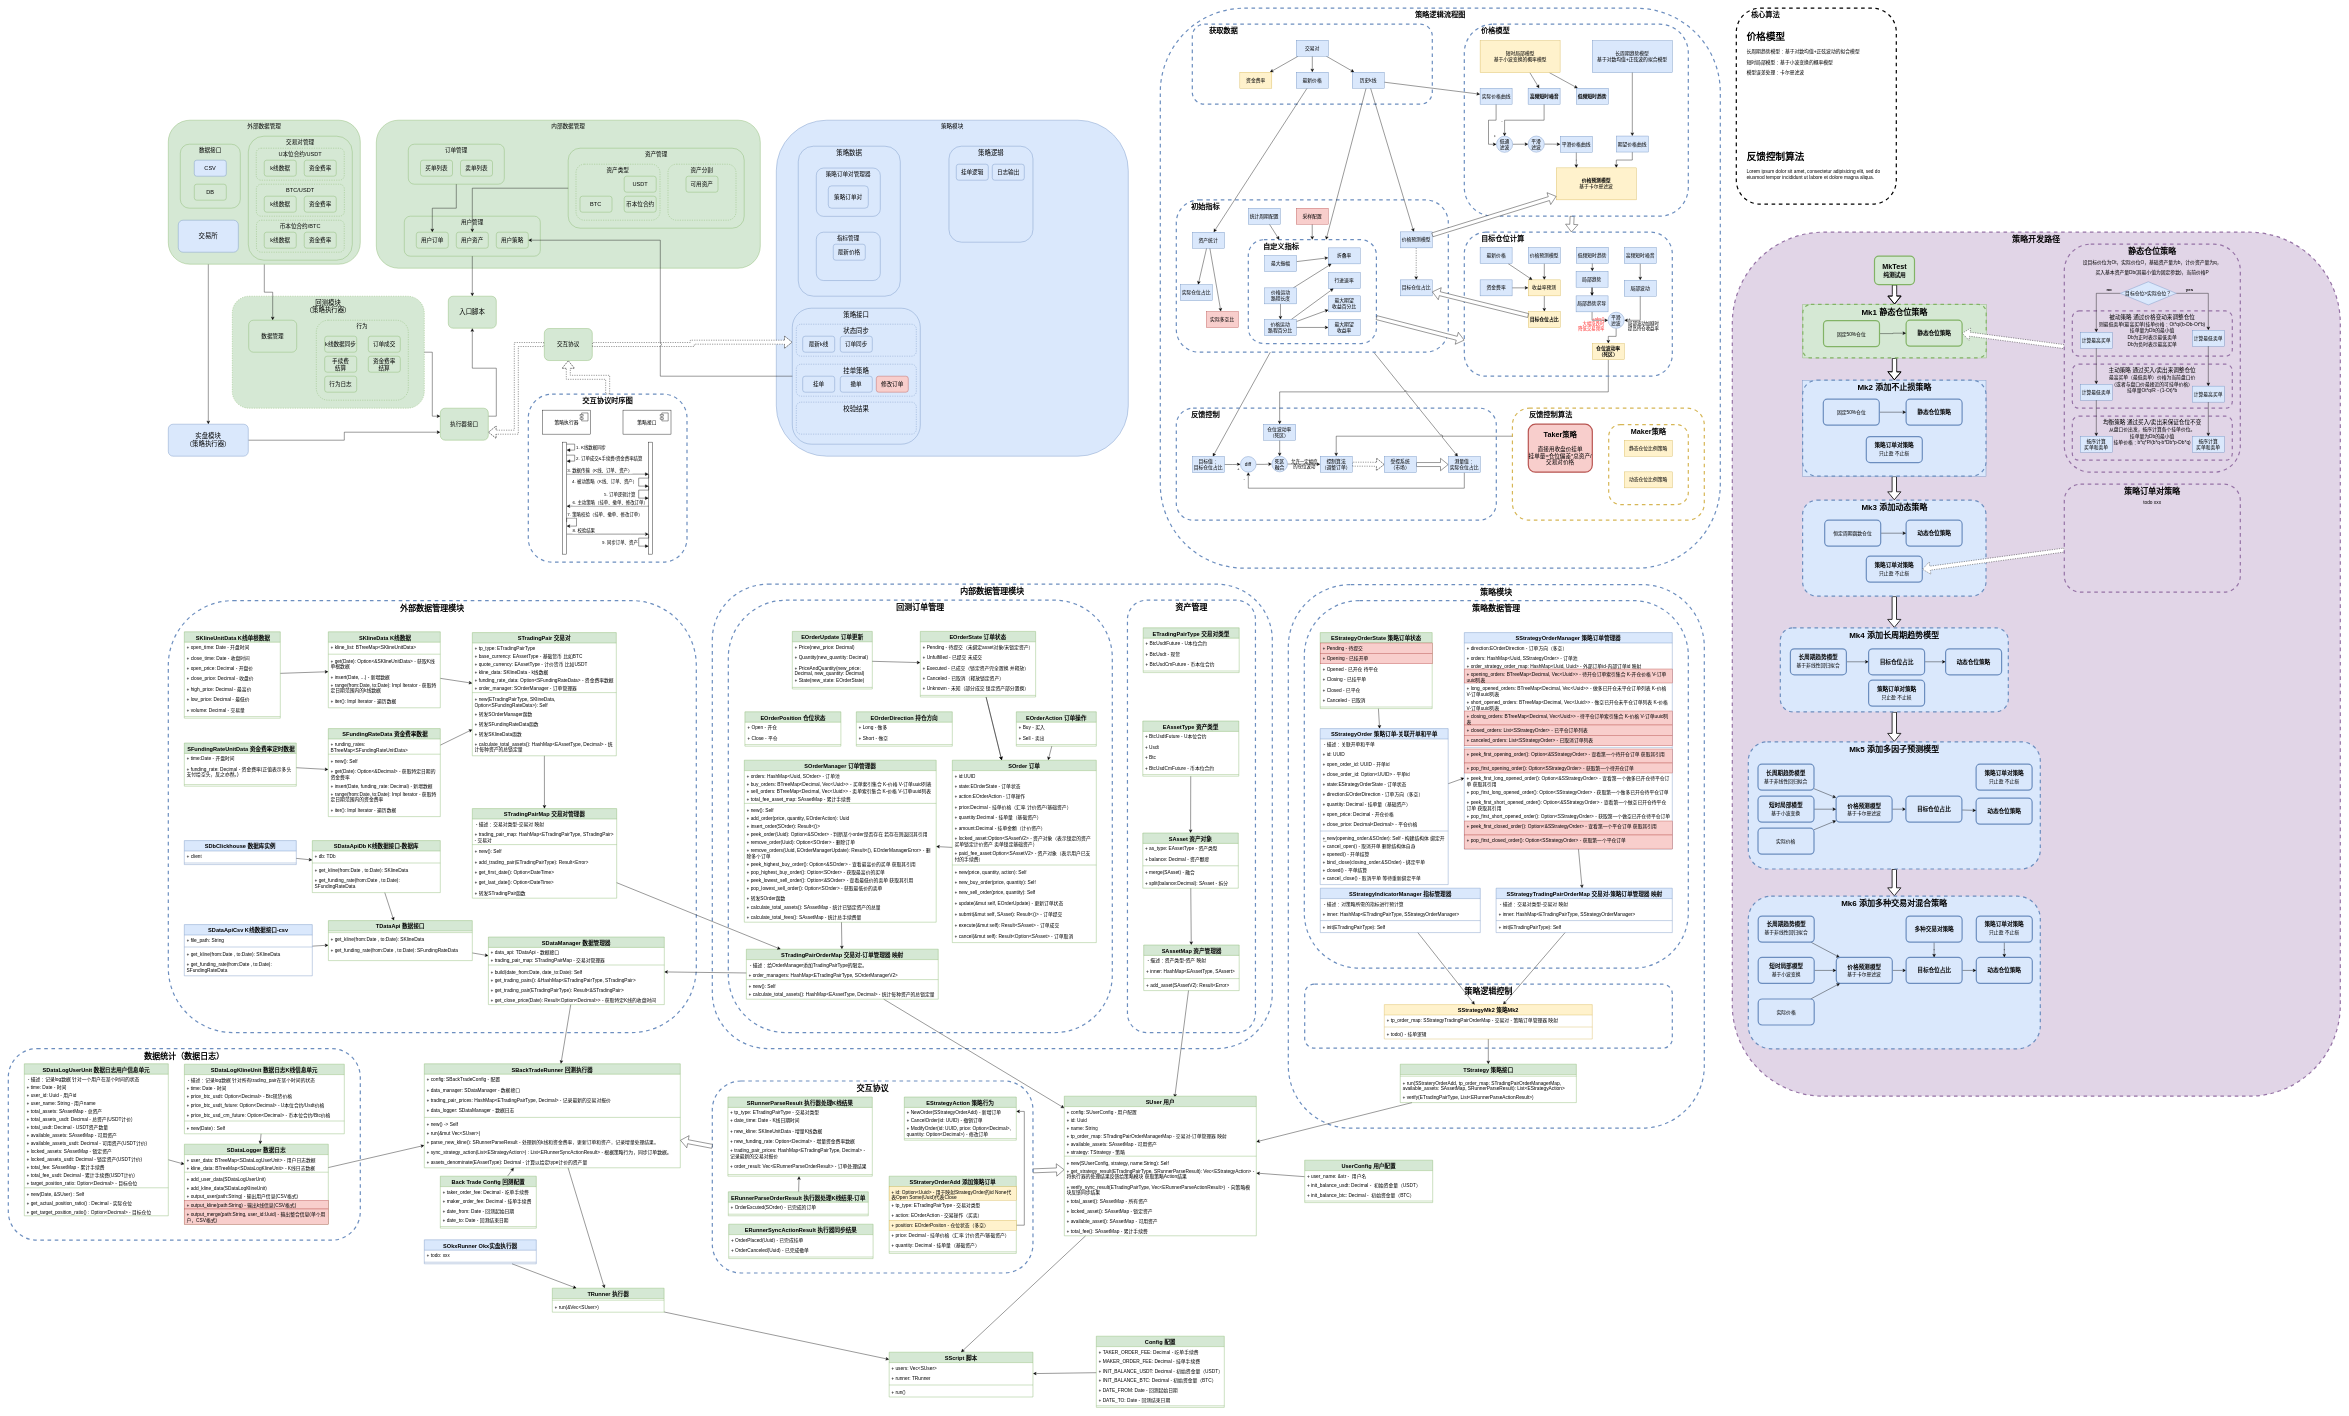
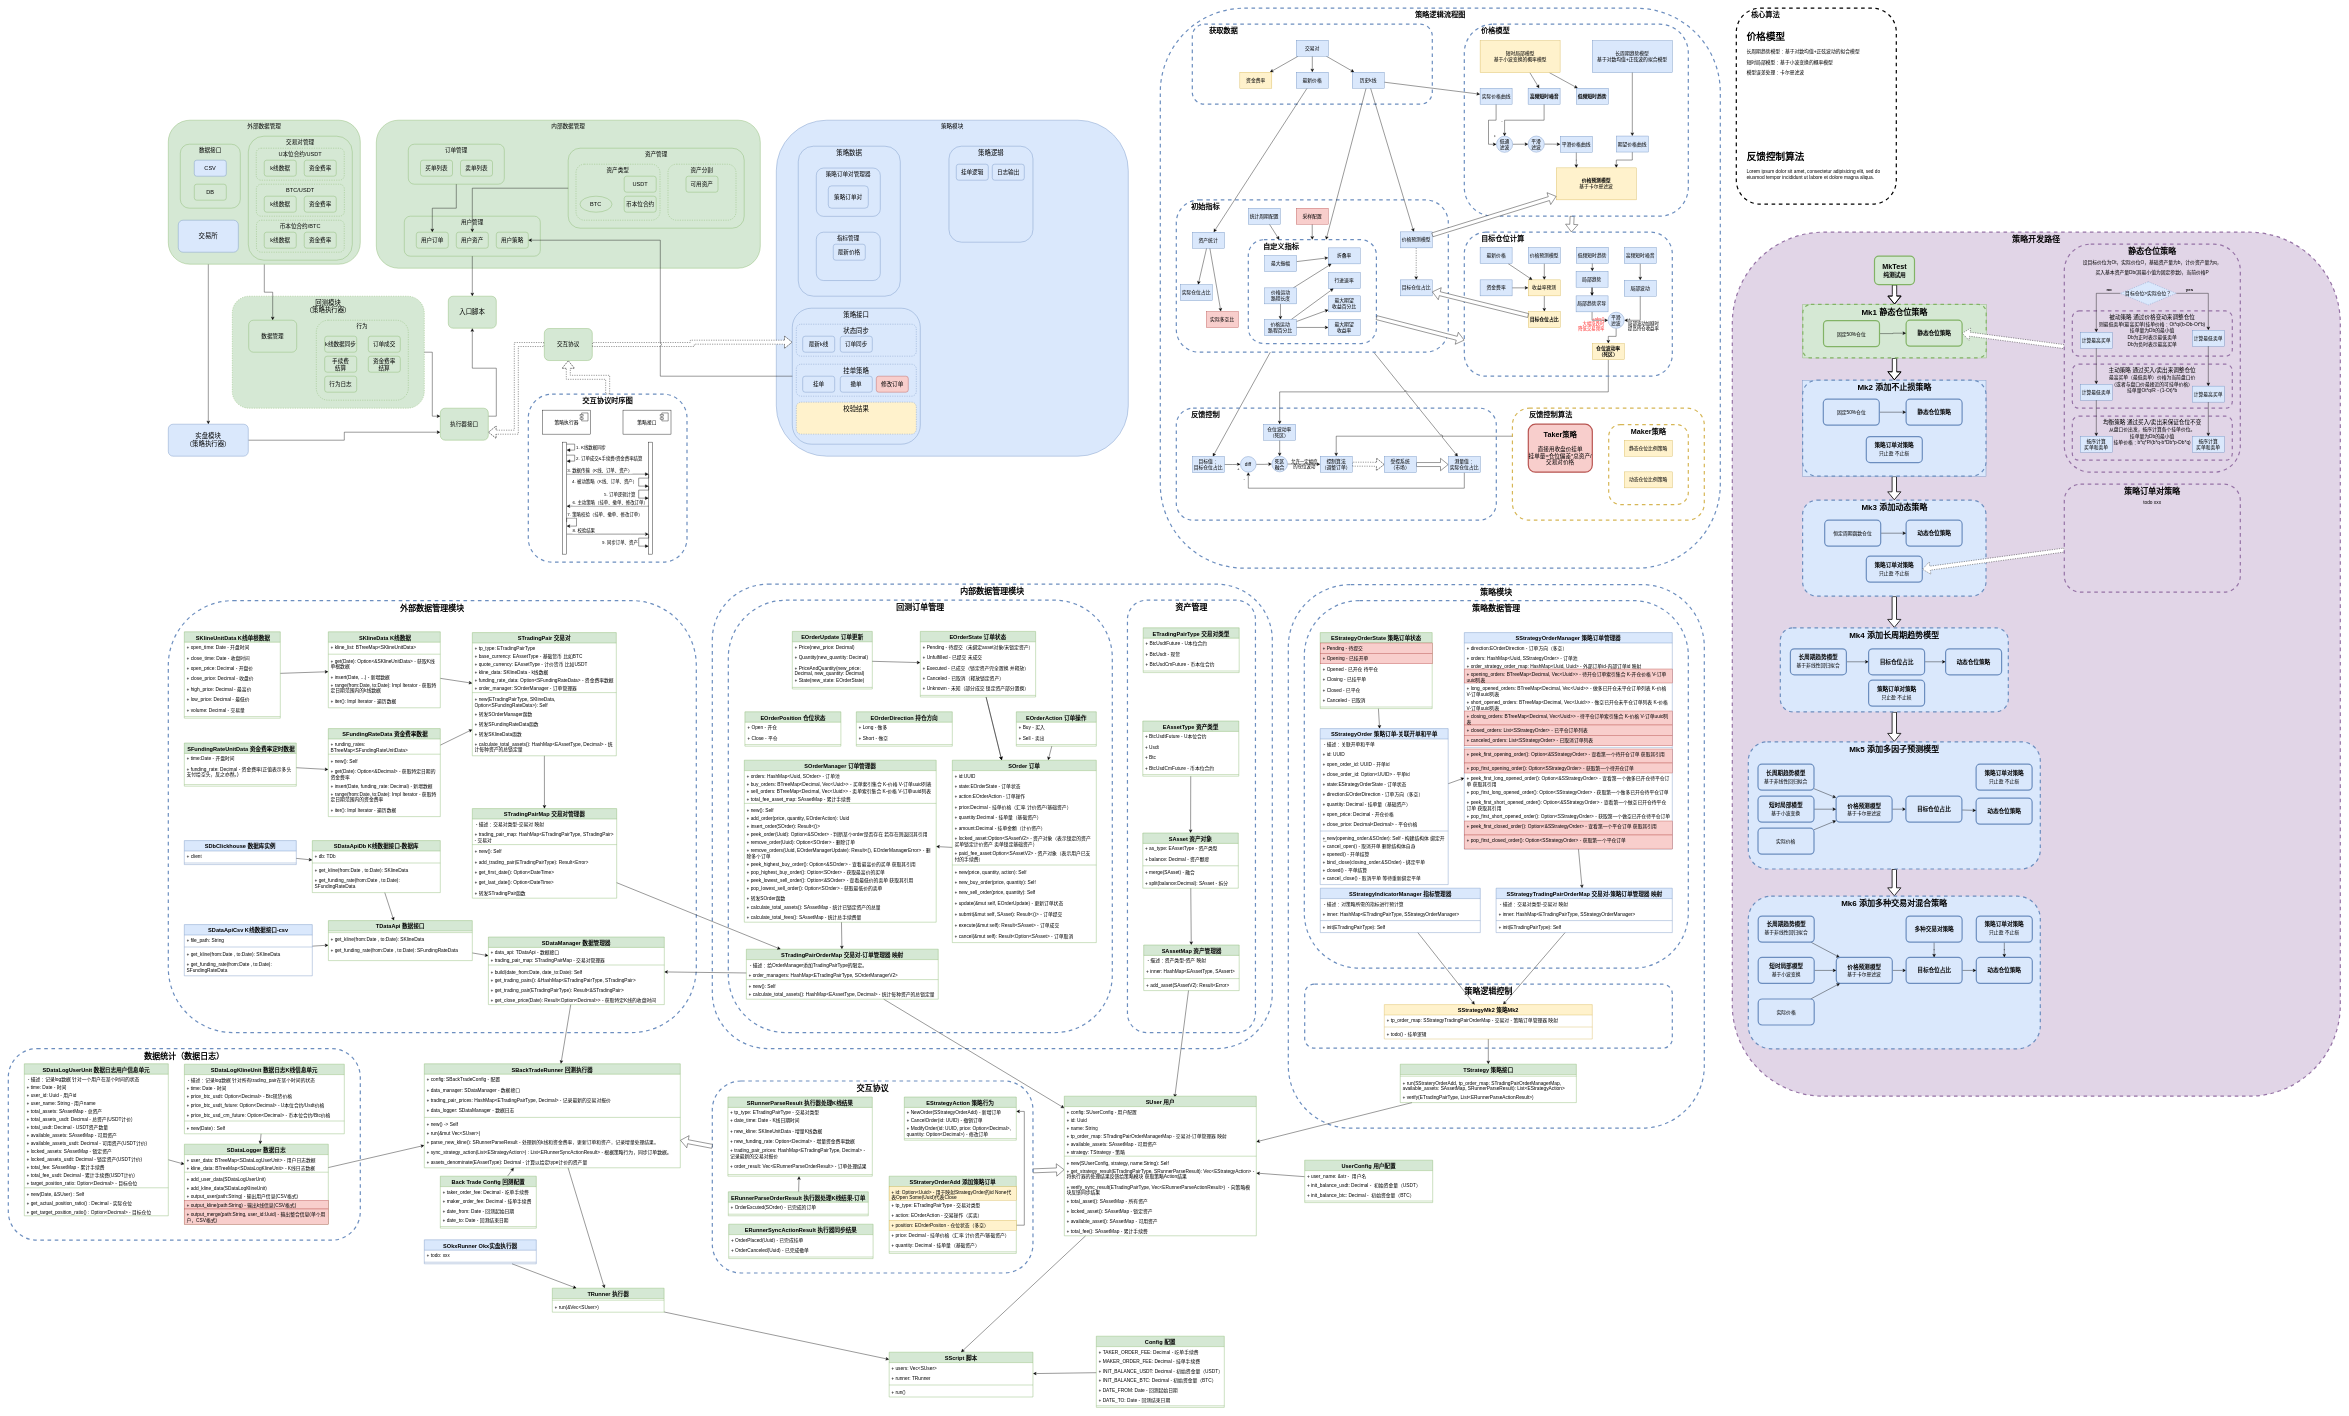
(596, 204) -> (596, 204)
(2148, 293) -> (2148, 293)
(856, 418) -> (856, 418)
